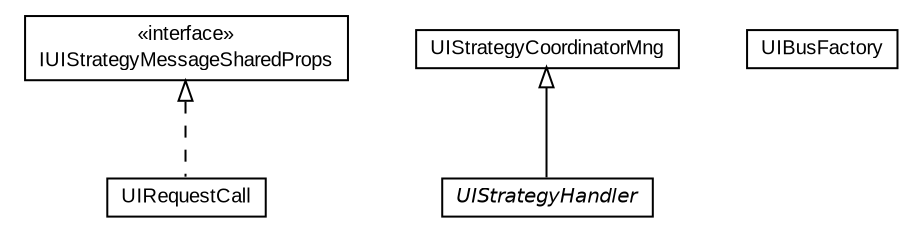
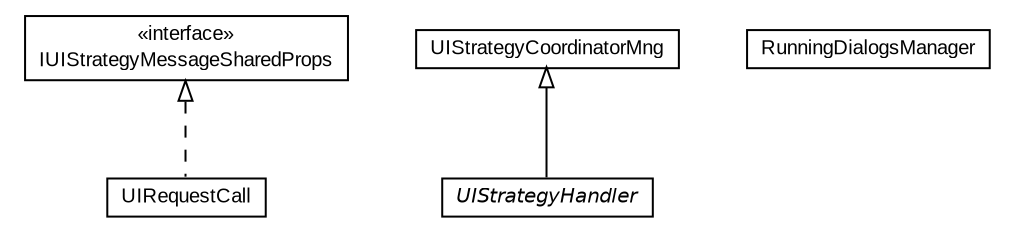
(821, 48) -> none
none -> (867, 48)
